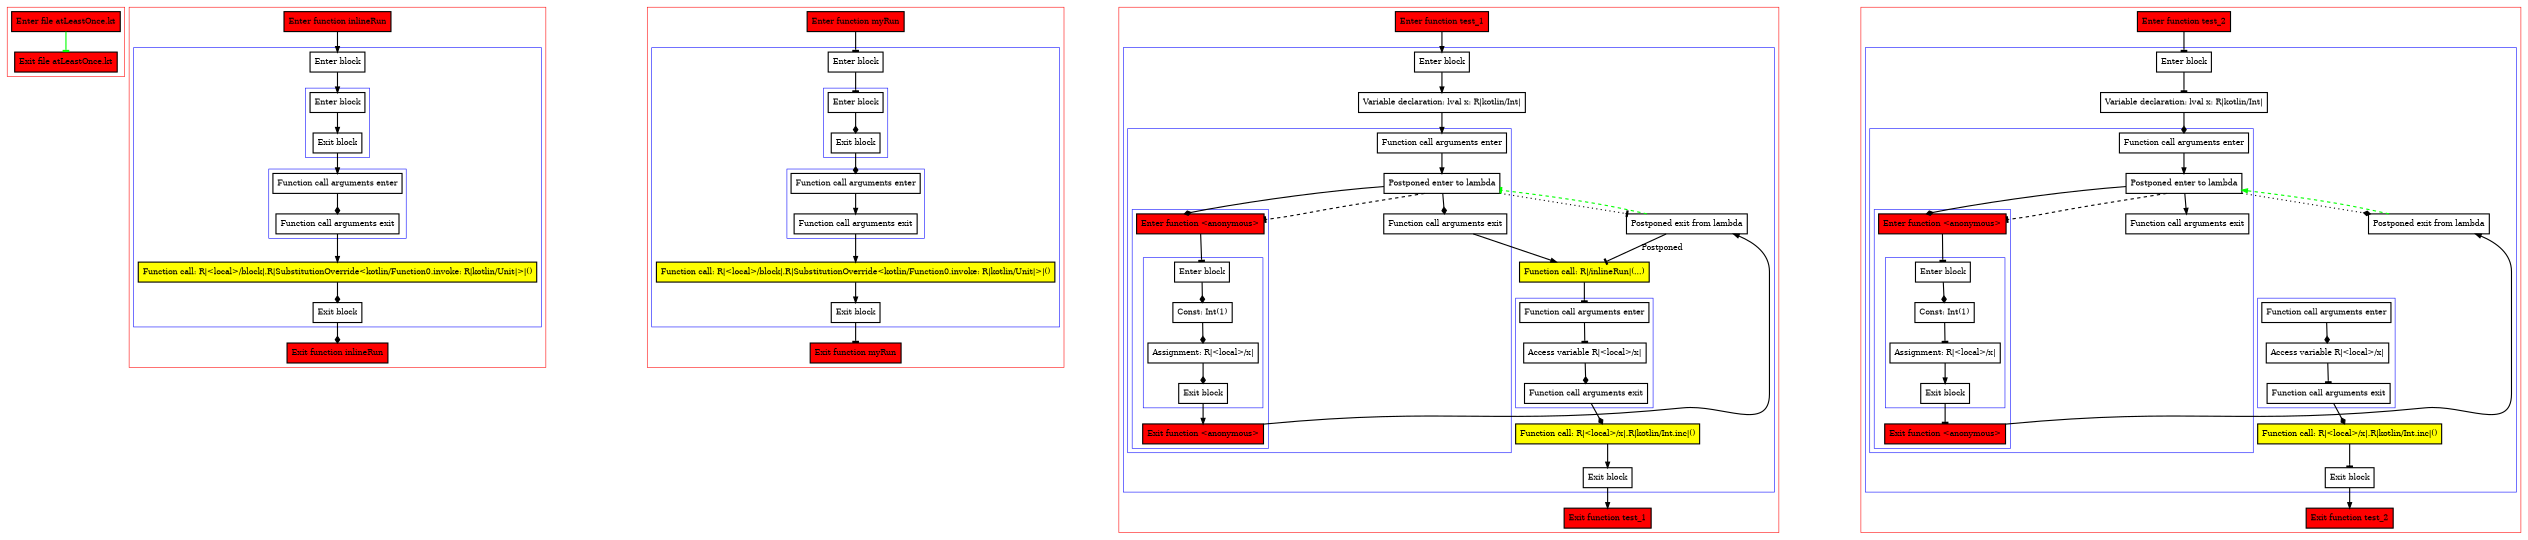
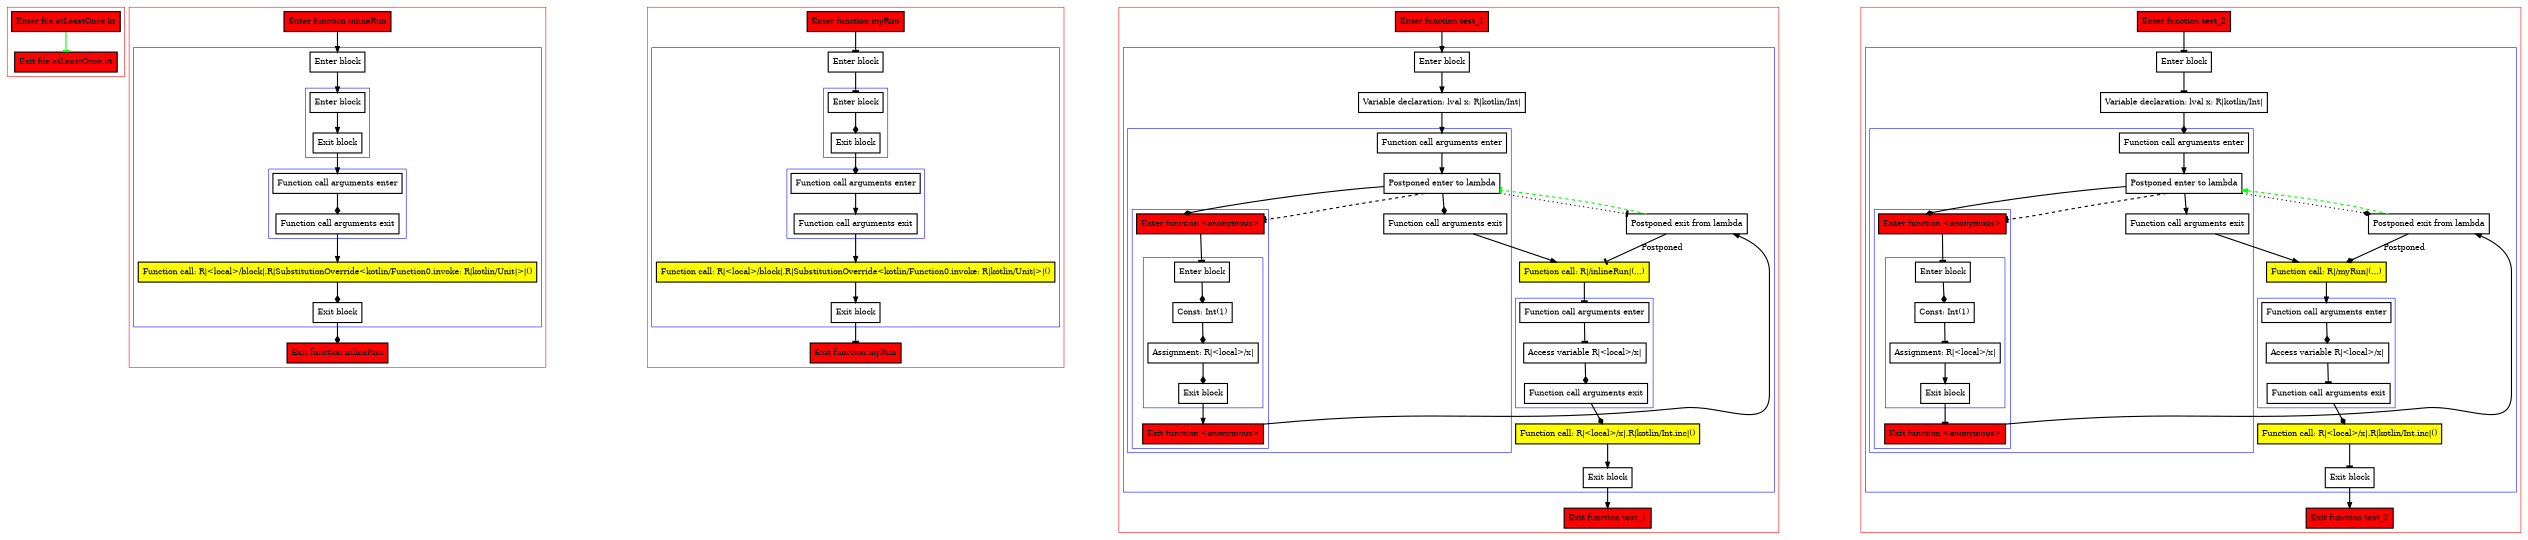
none -> (2326, 272)
